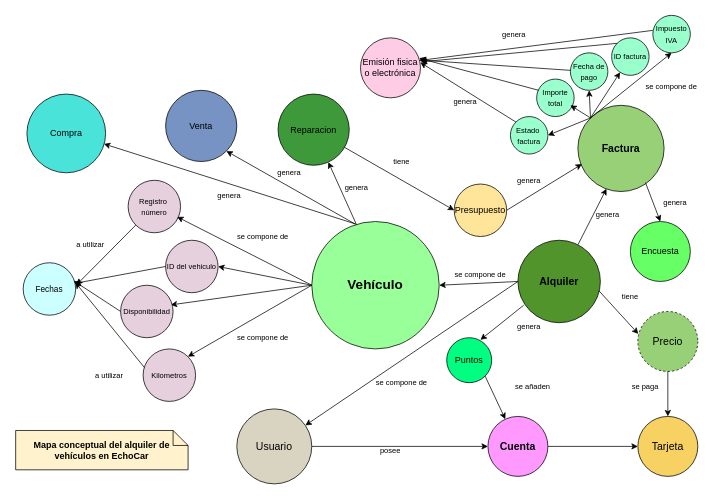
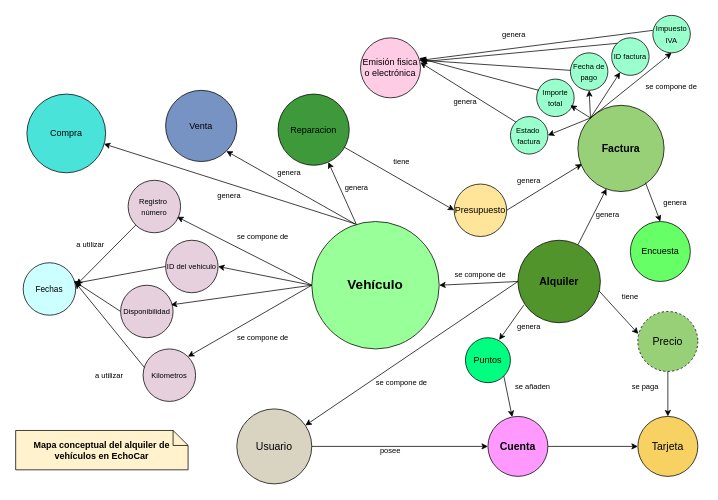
(469, 360) -> (488, 360)
